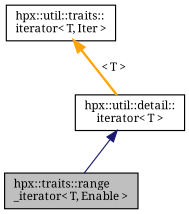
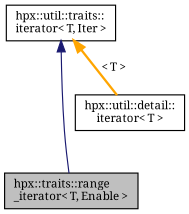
(97, 156) -> (63, 113)
